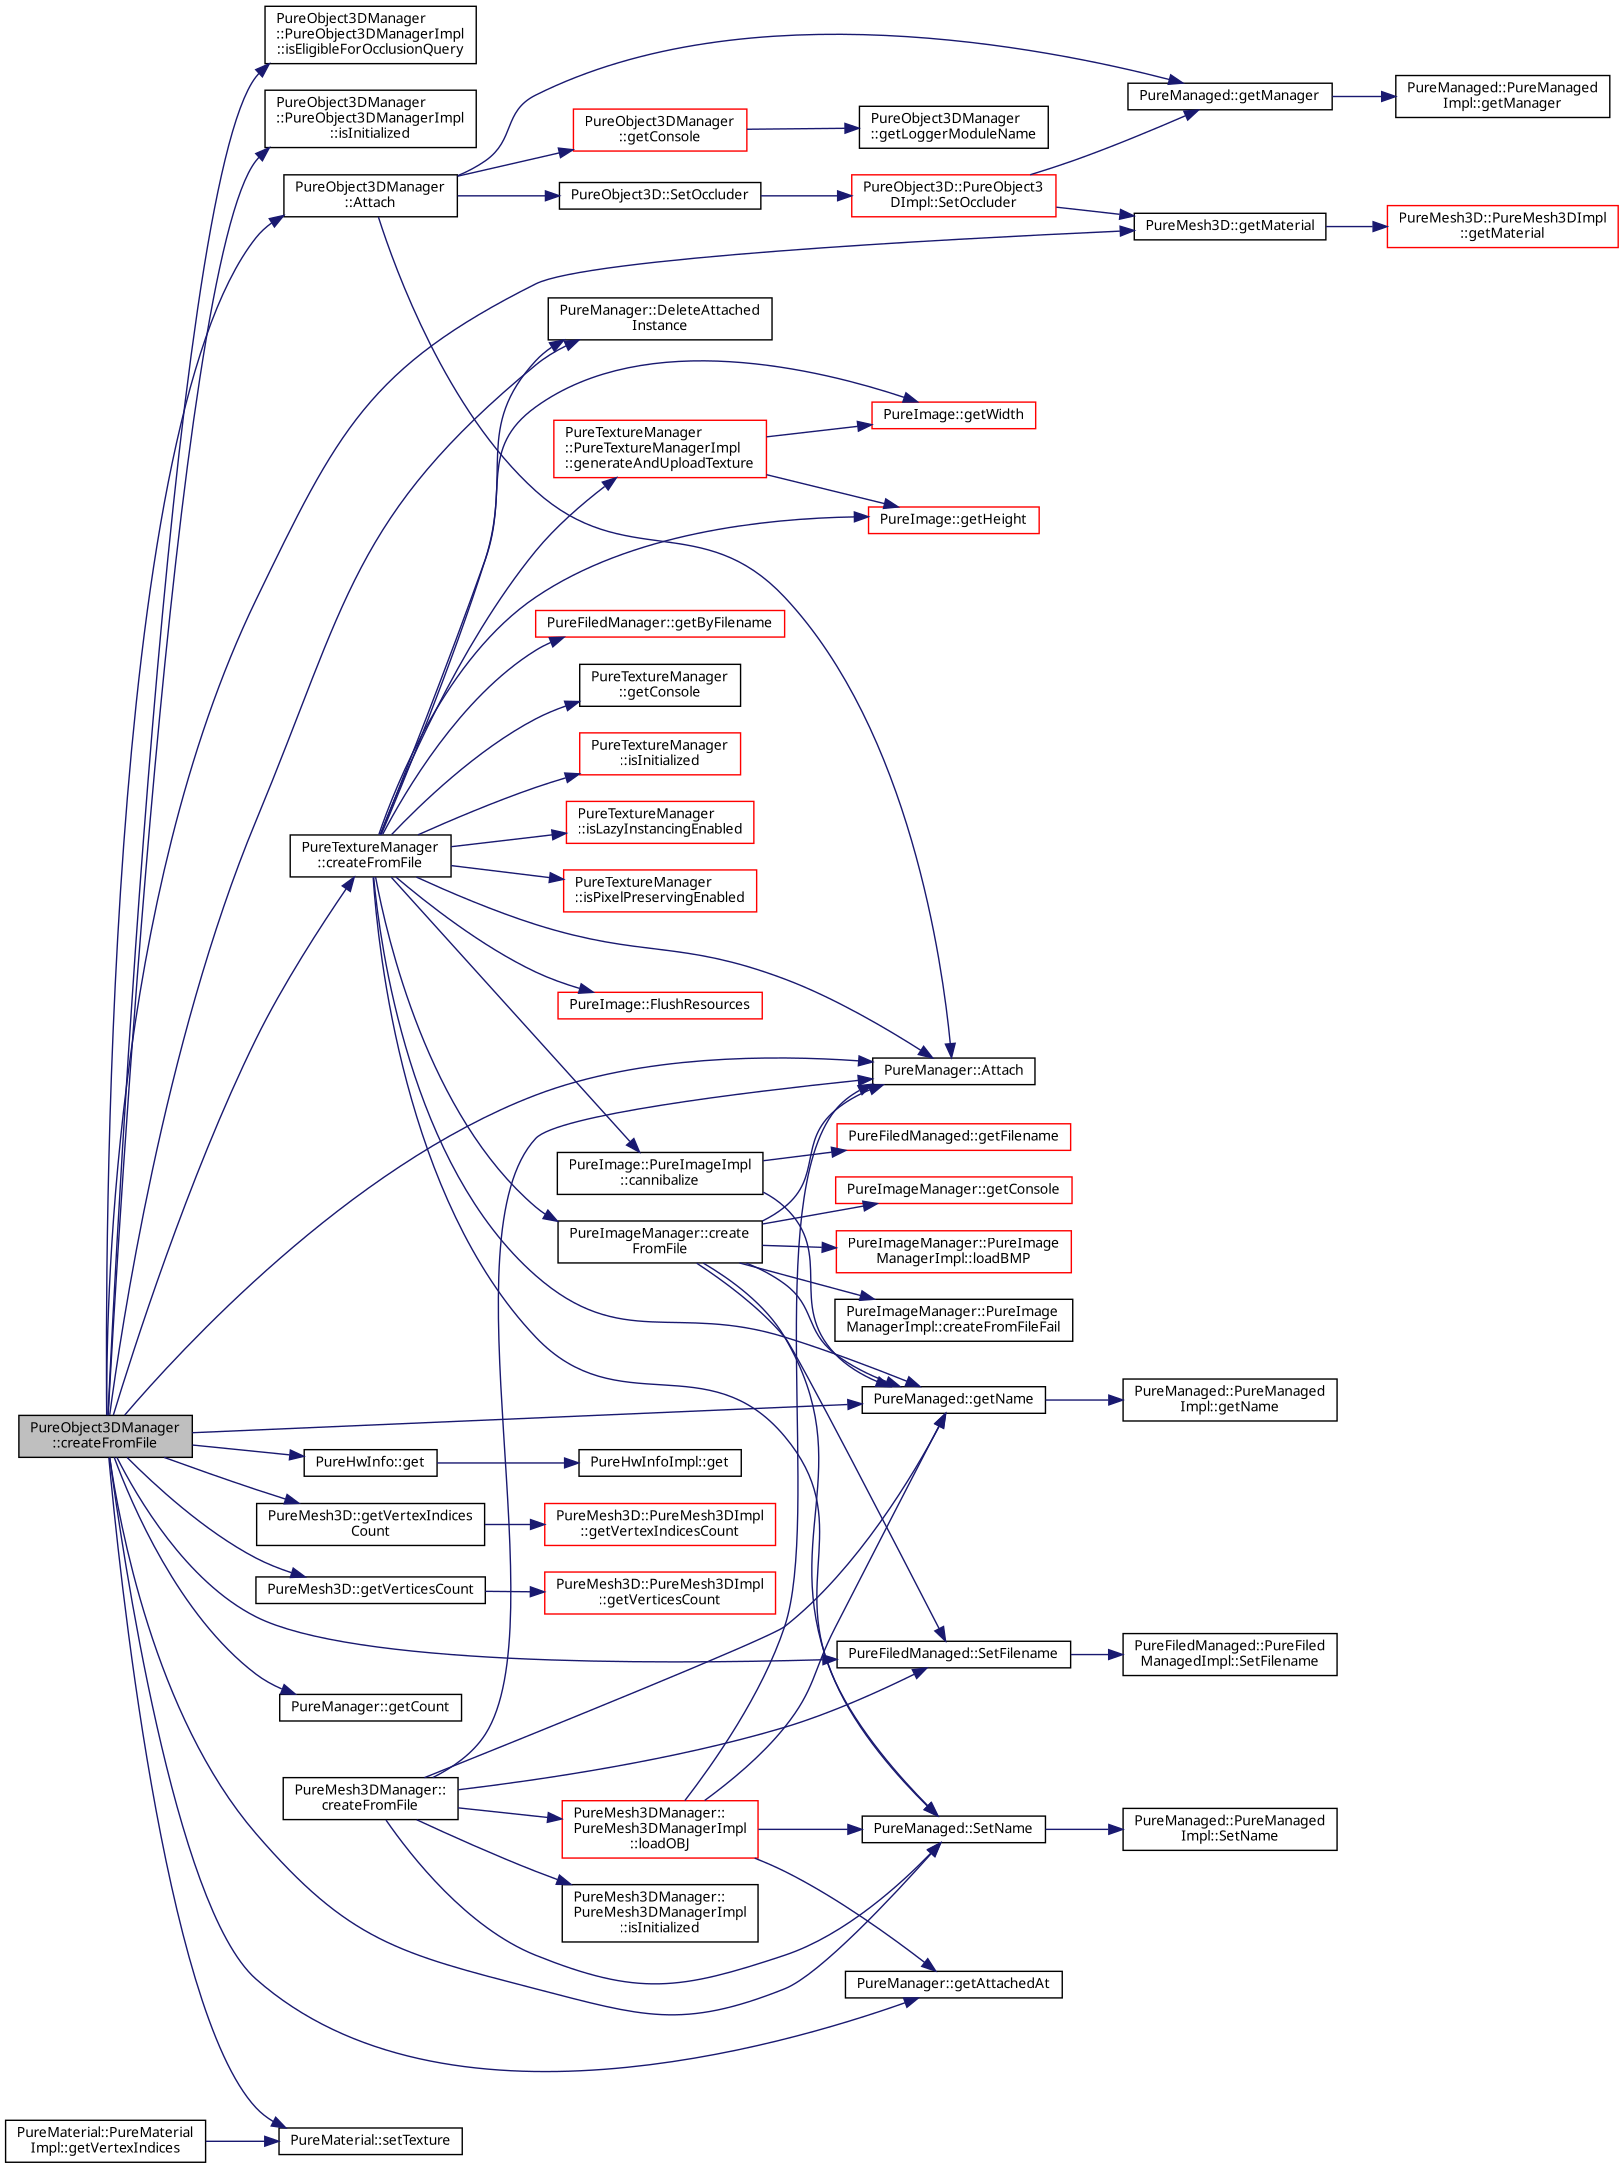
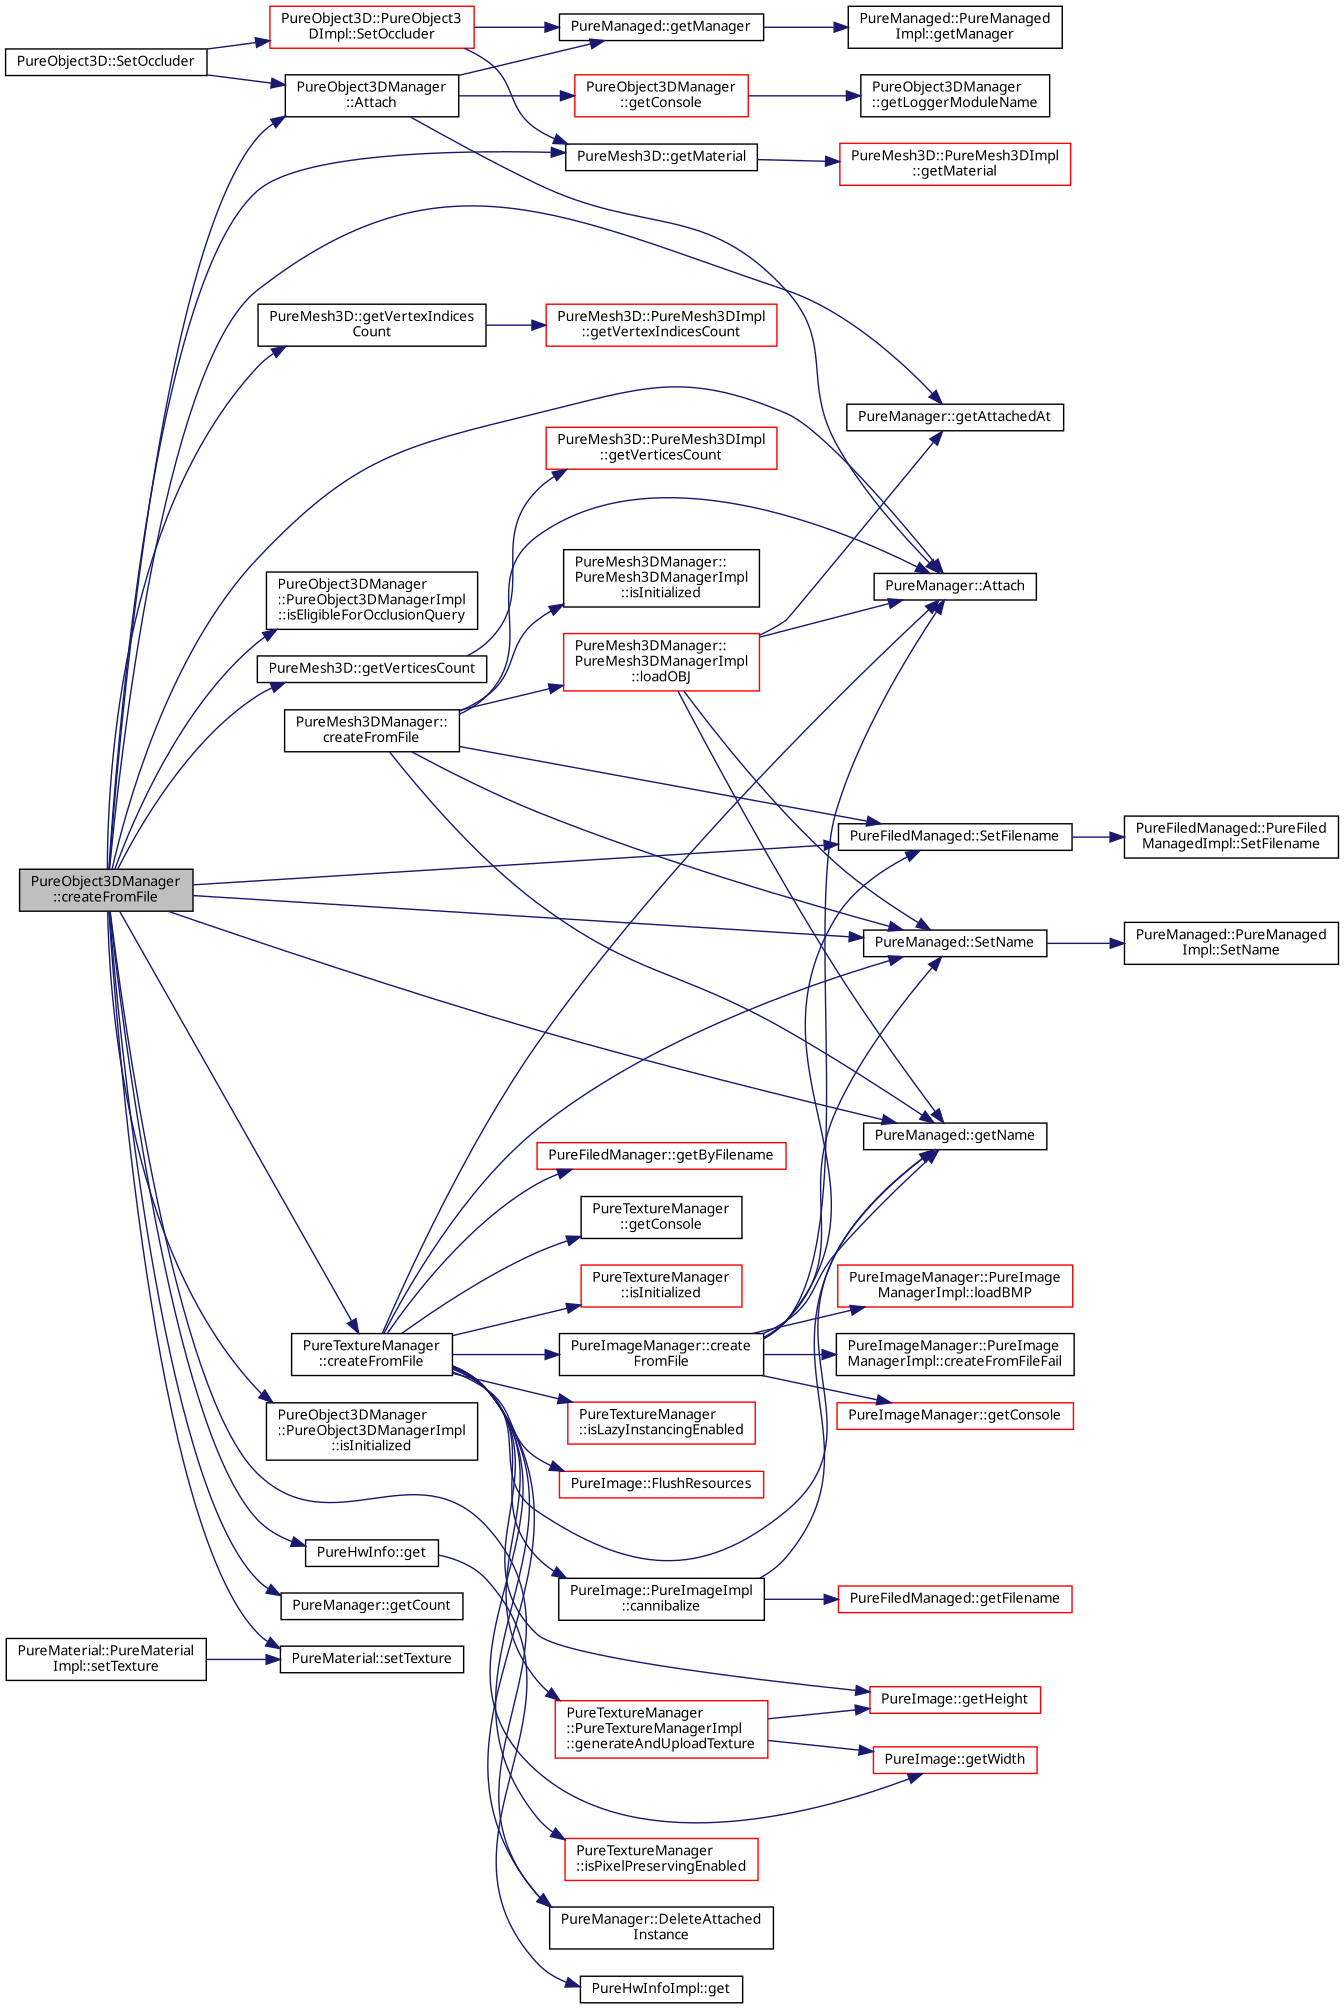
(501, 196) -> (239, 79)
(1230, 1400) -> none
(106, 2141) -> (106, 1659)
